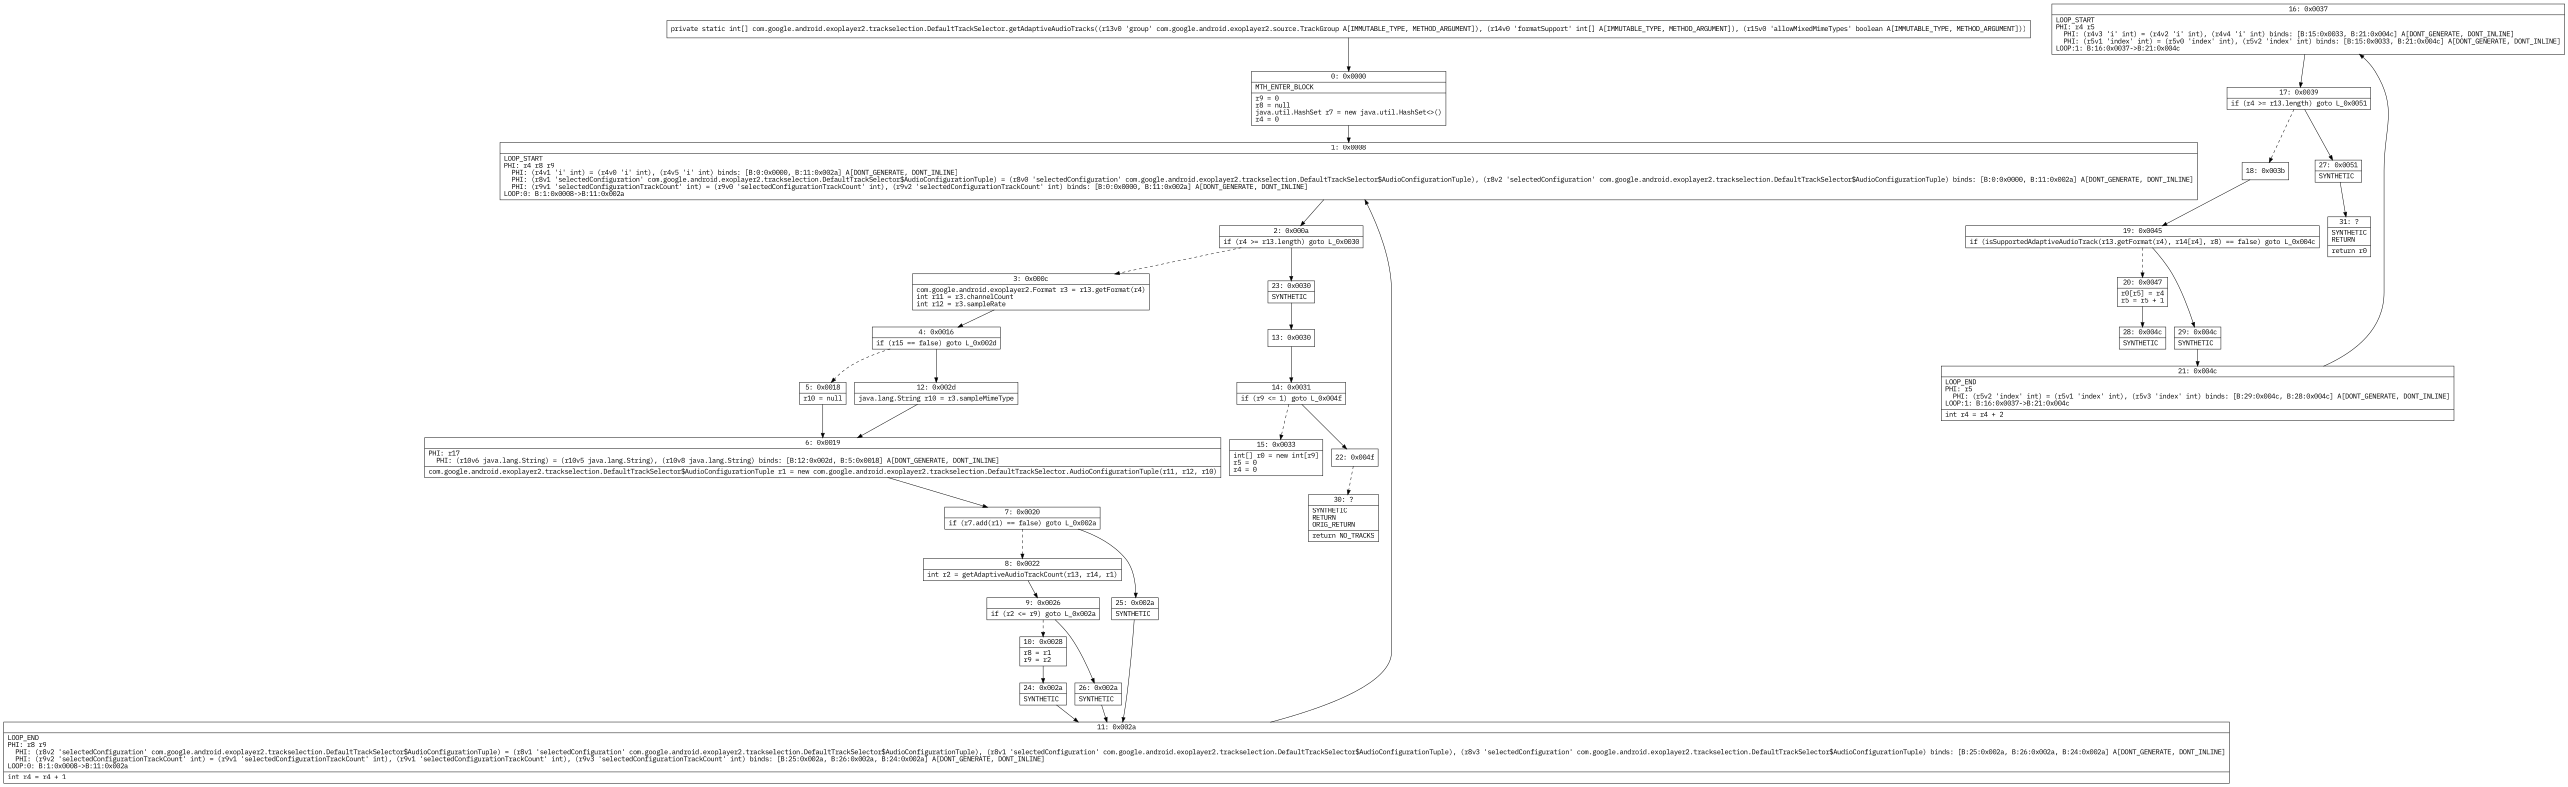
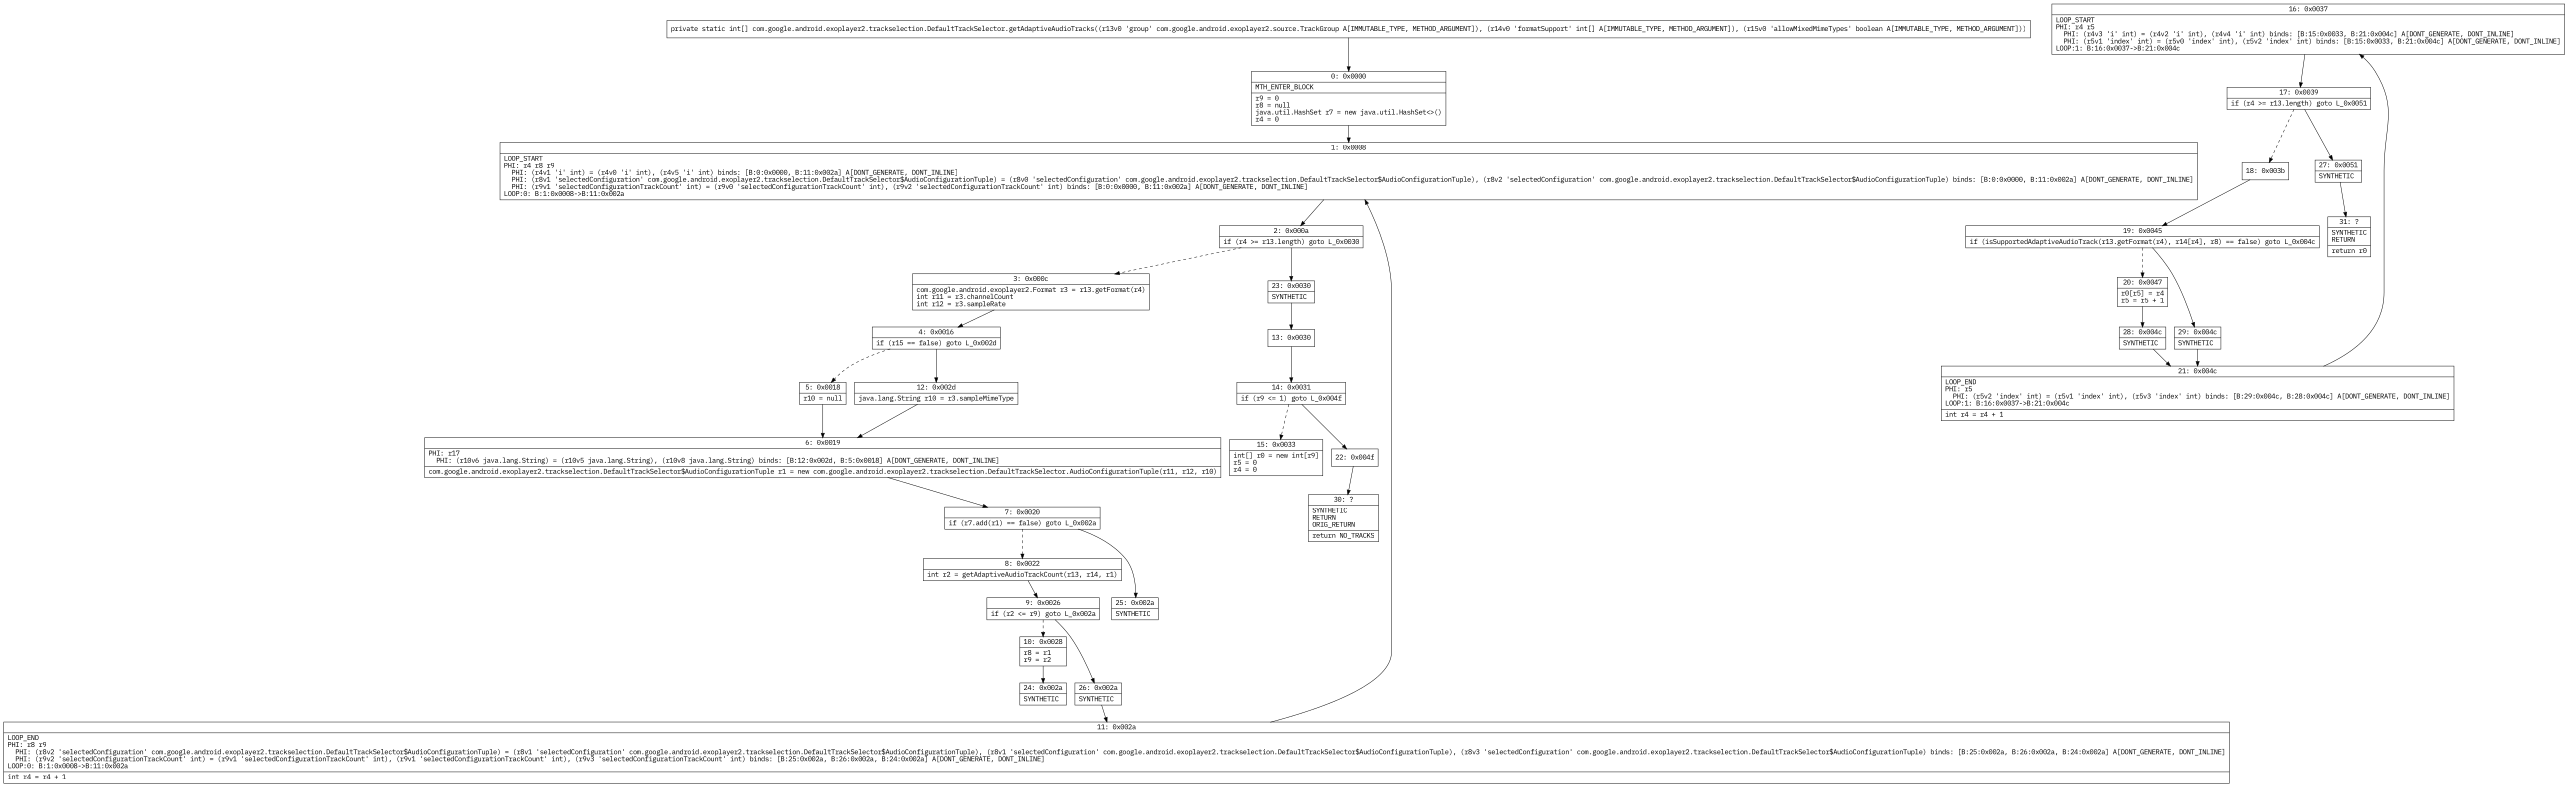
none -> (2160, 356)
(1974, 415) -> (1974, 415)
(1351, 478) -> (1351, 478)
(1130, 669) -> none
(1065, 712) -> none
